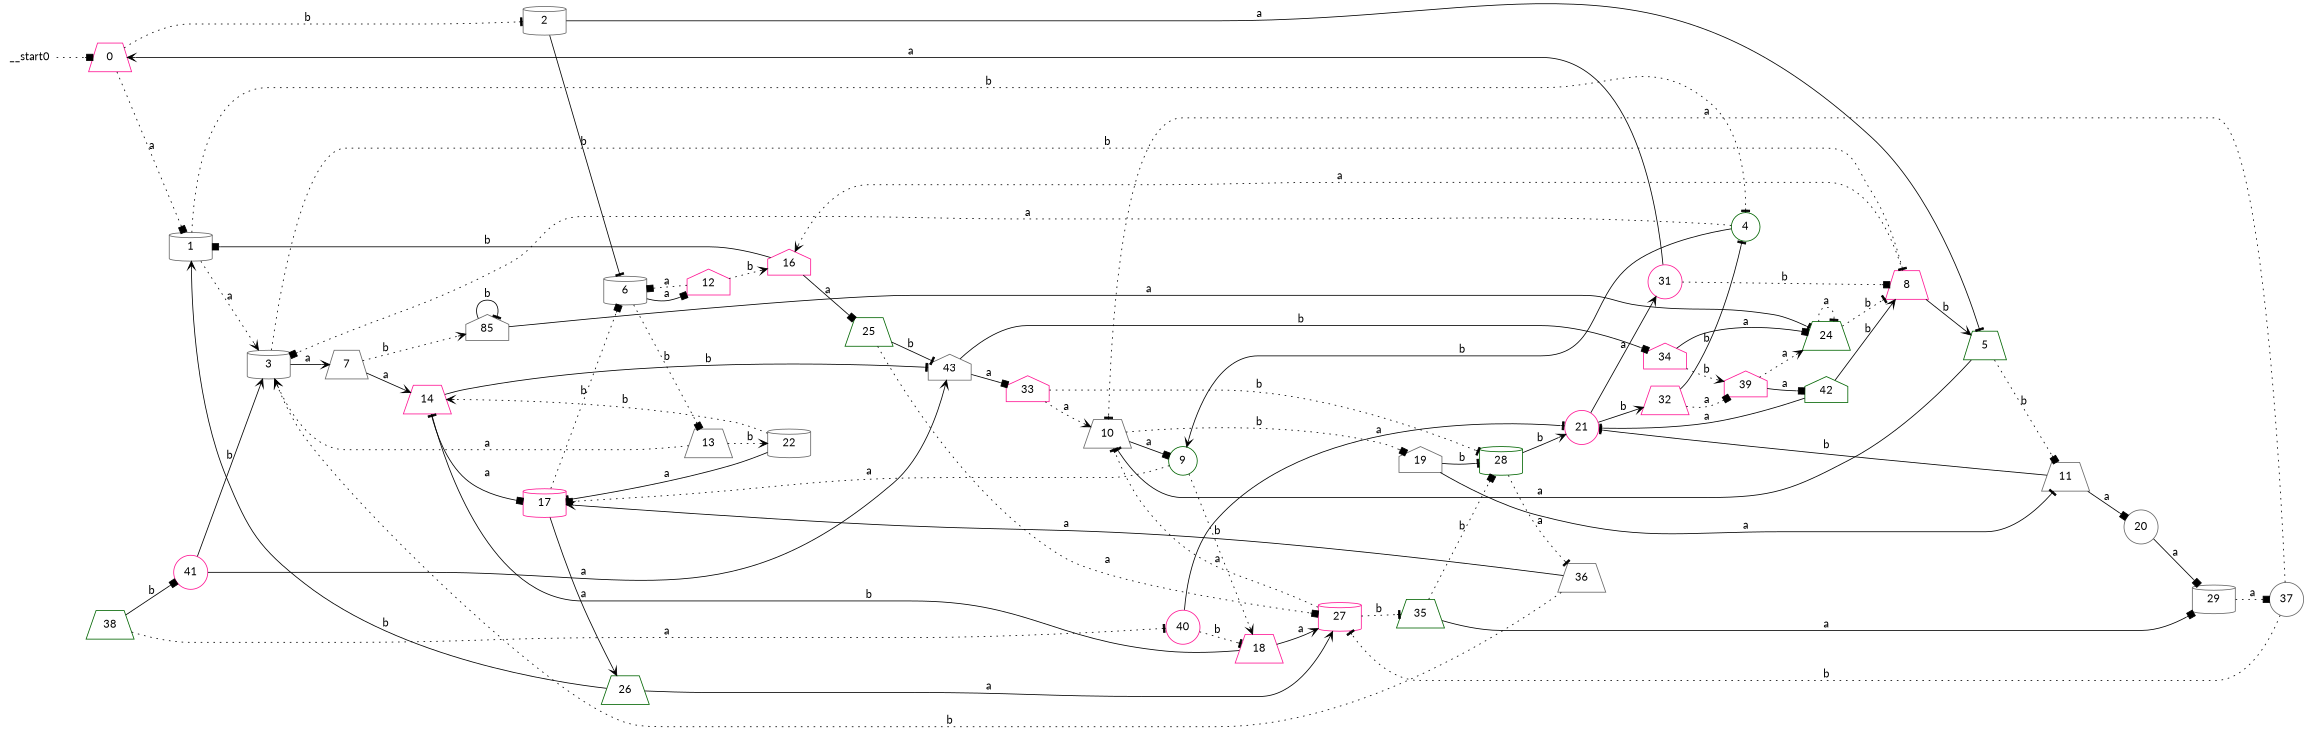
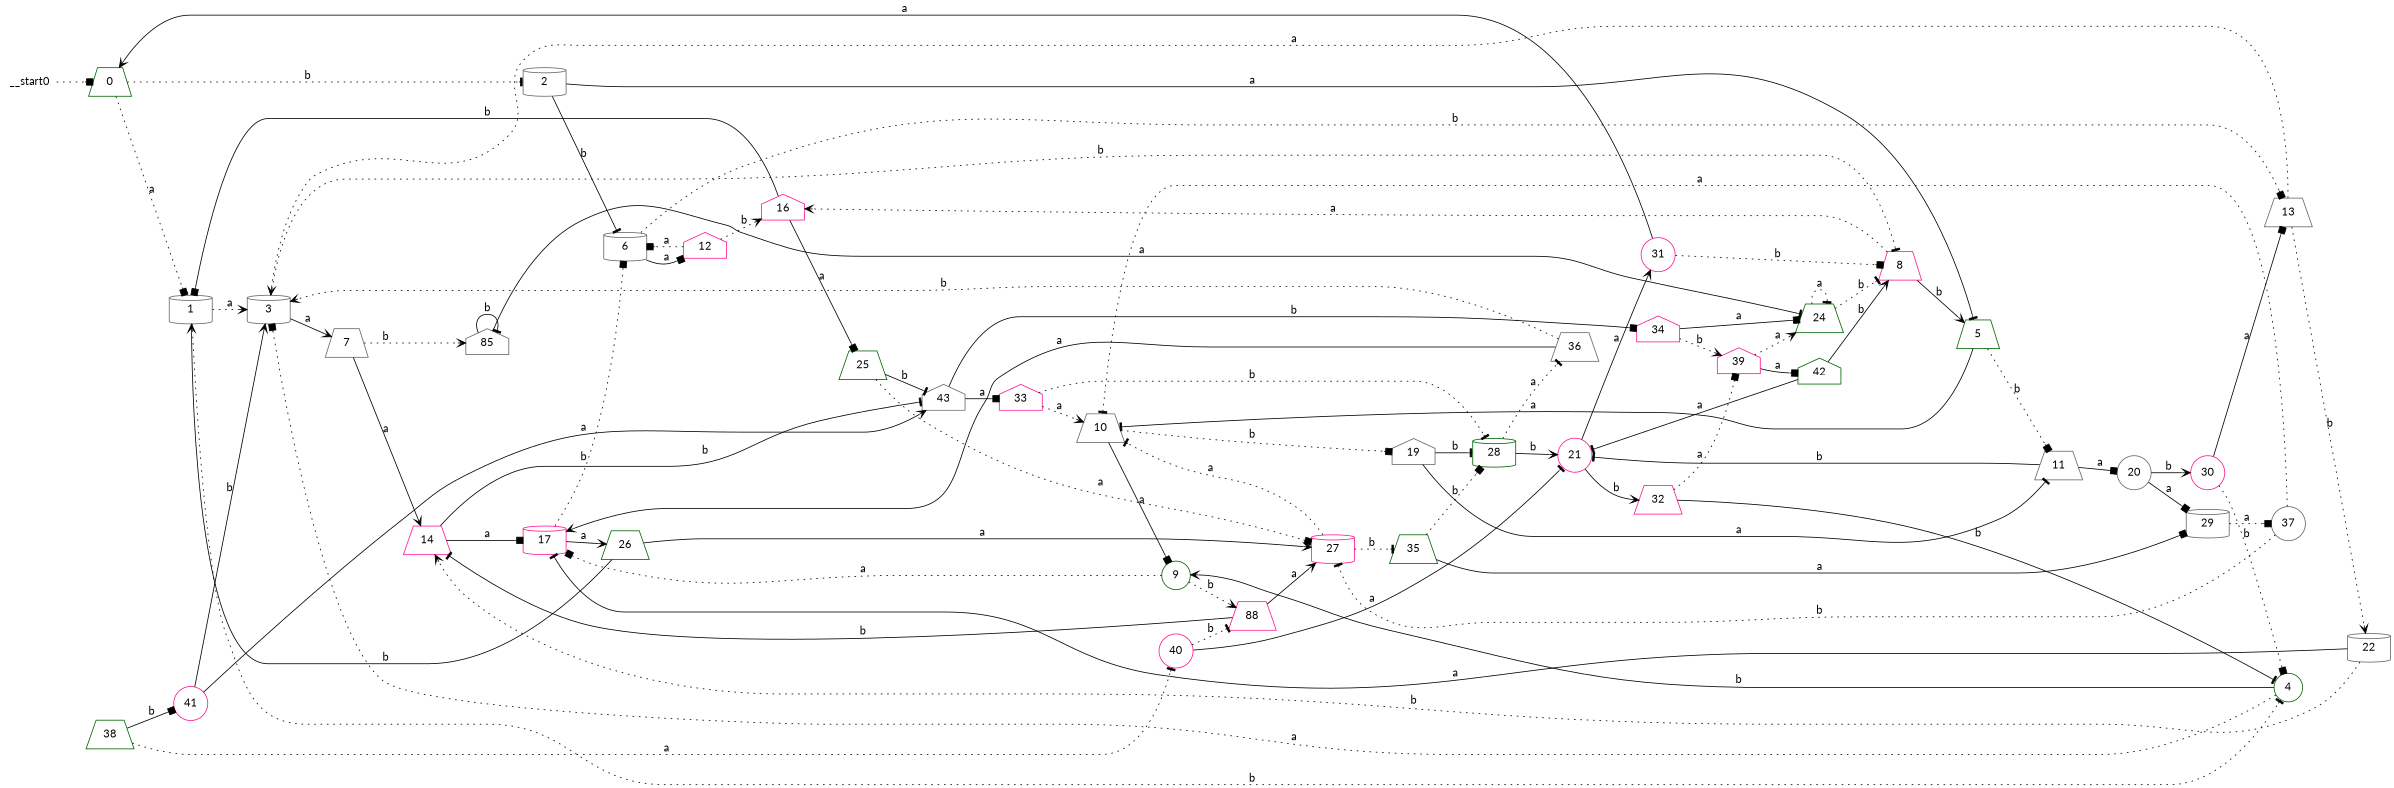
(110, 57) -> (110, 82)
none -> (2208, 473)
(1259, 649) -> (1252, 616)
